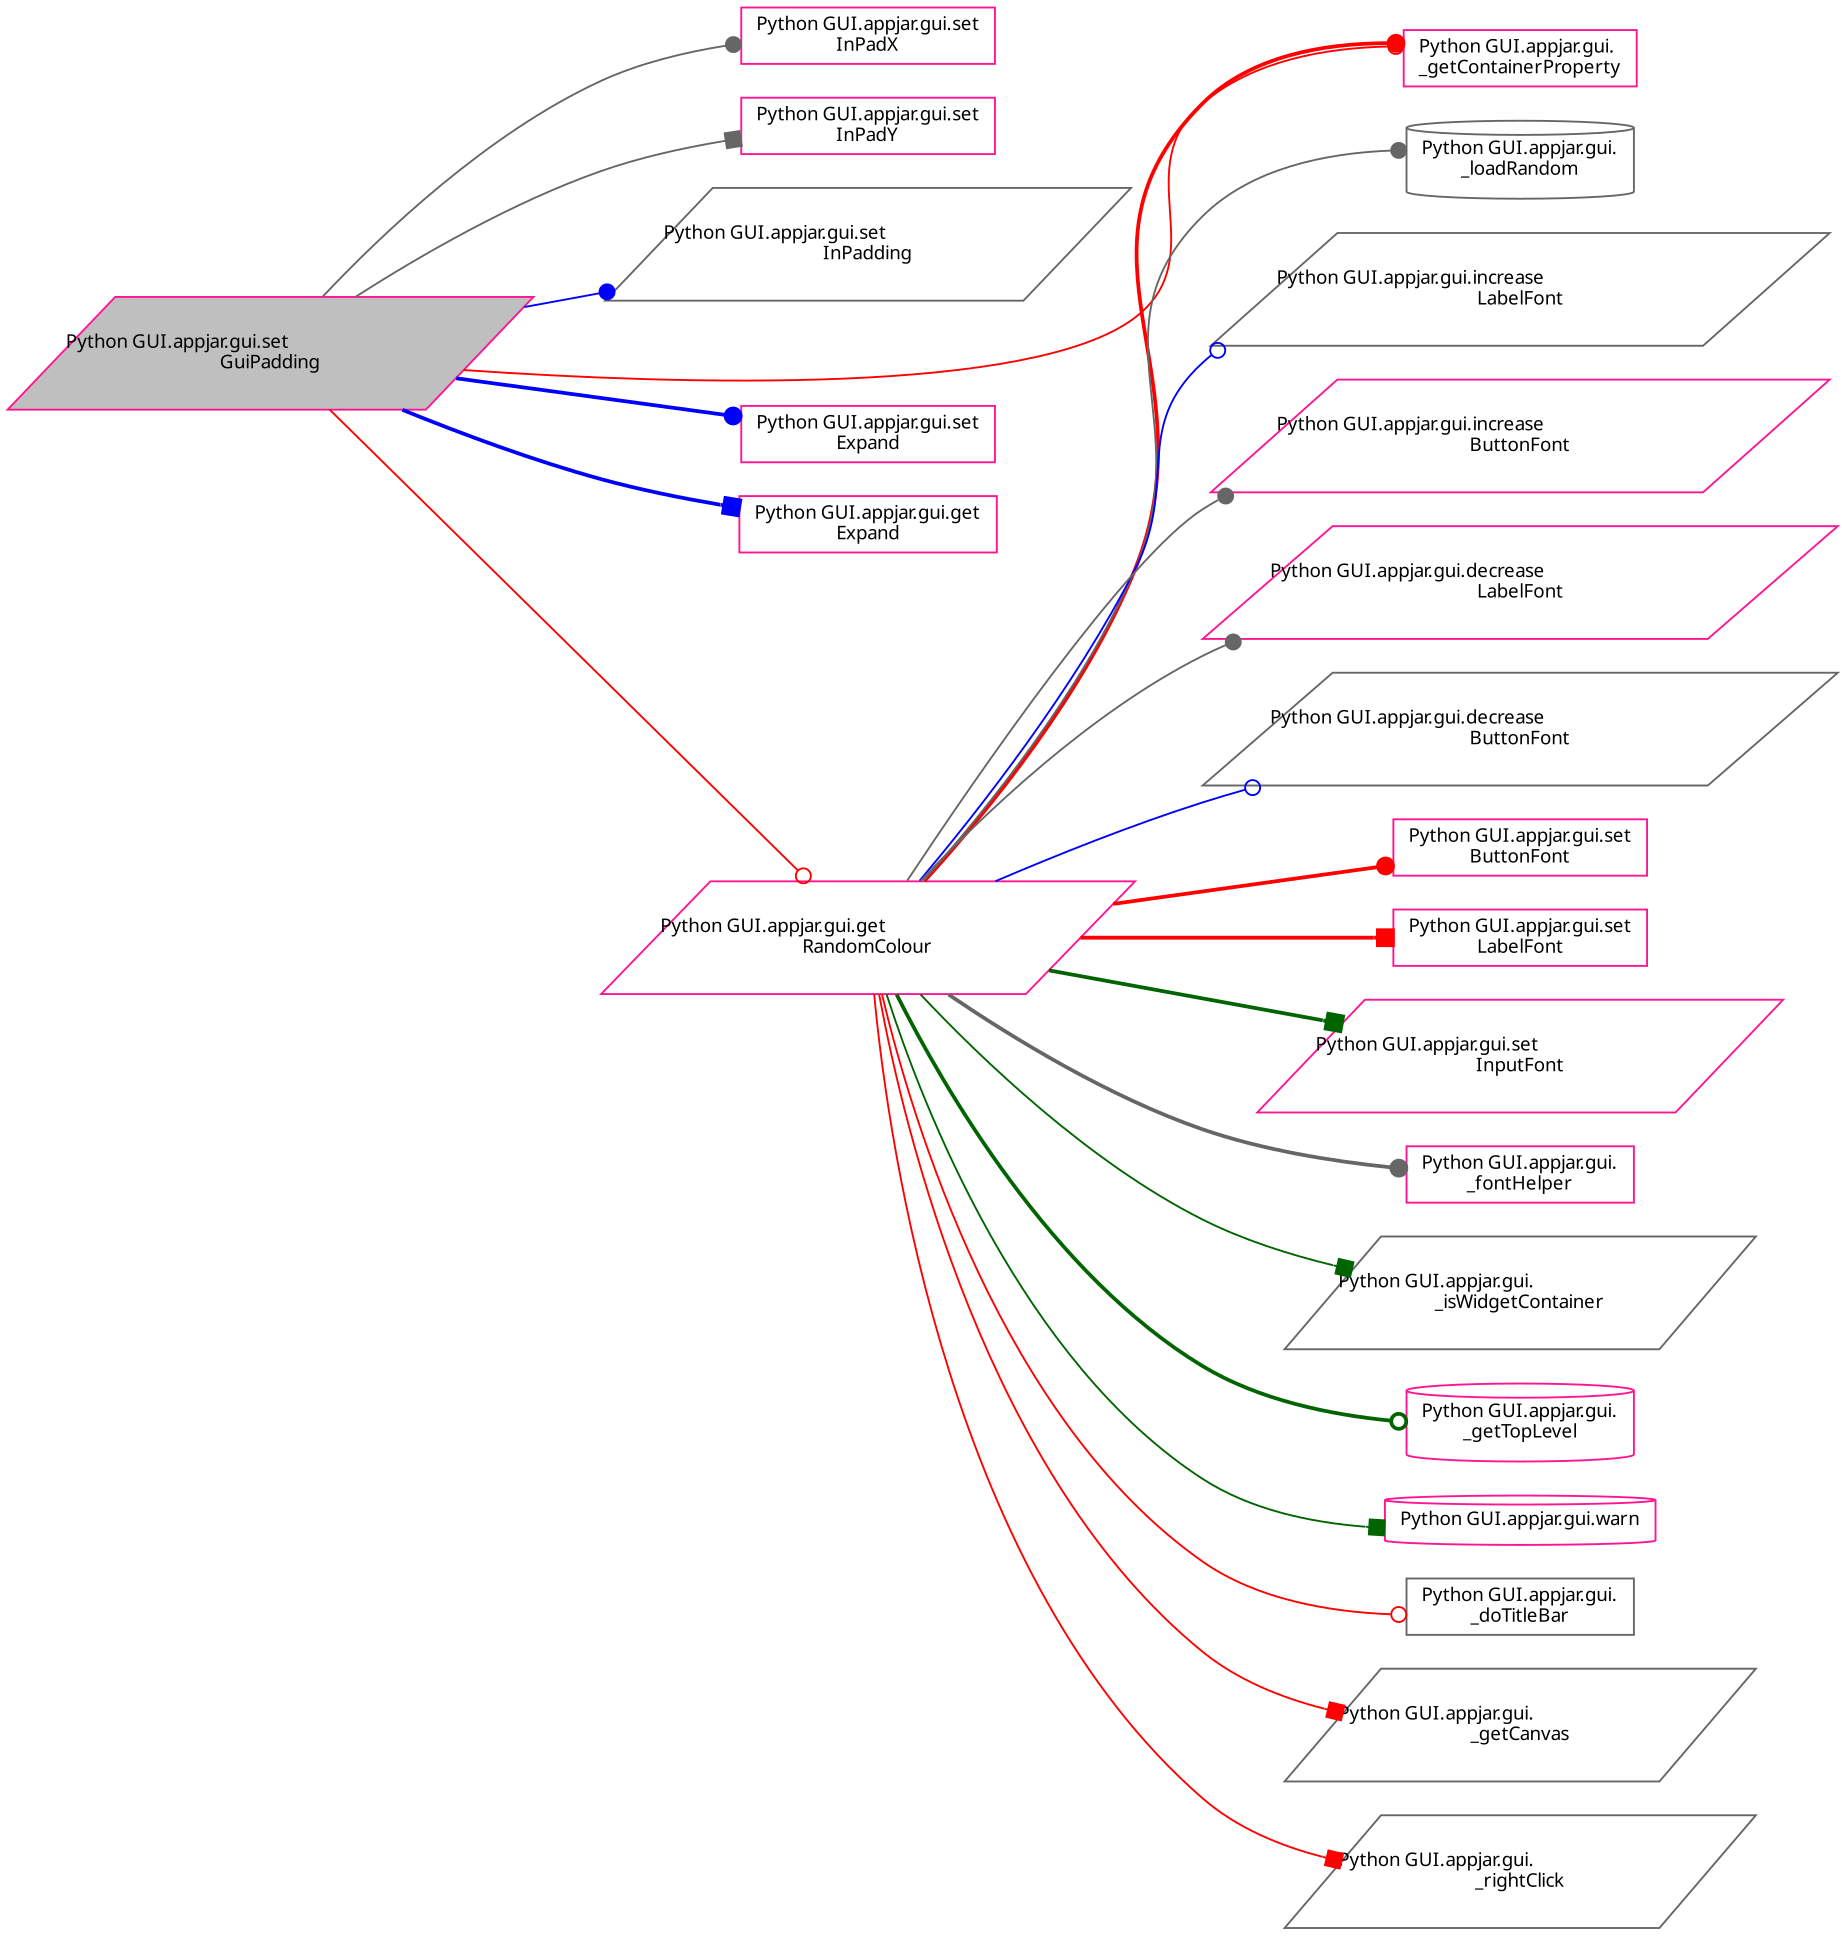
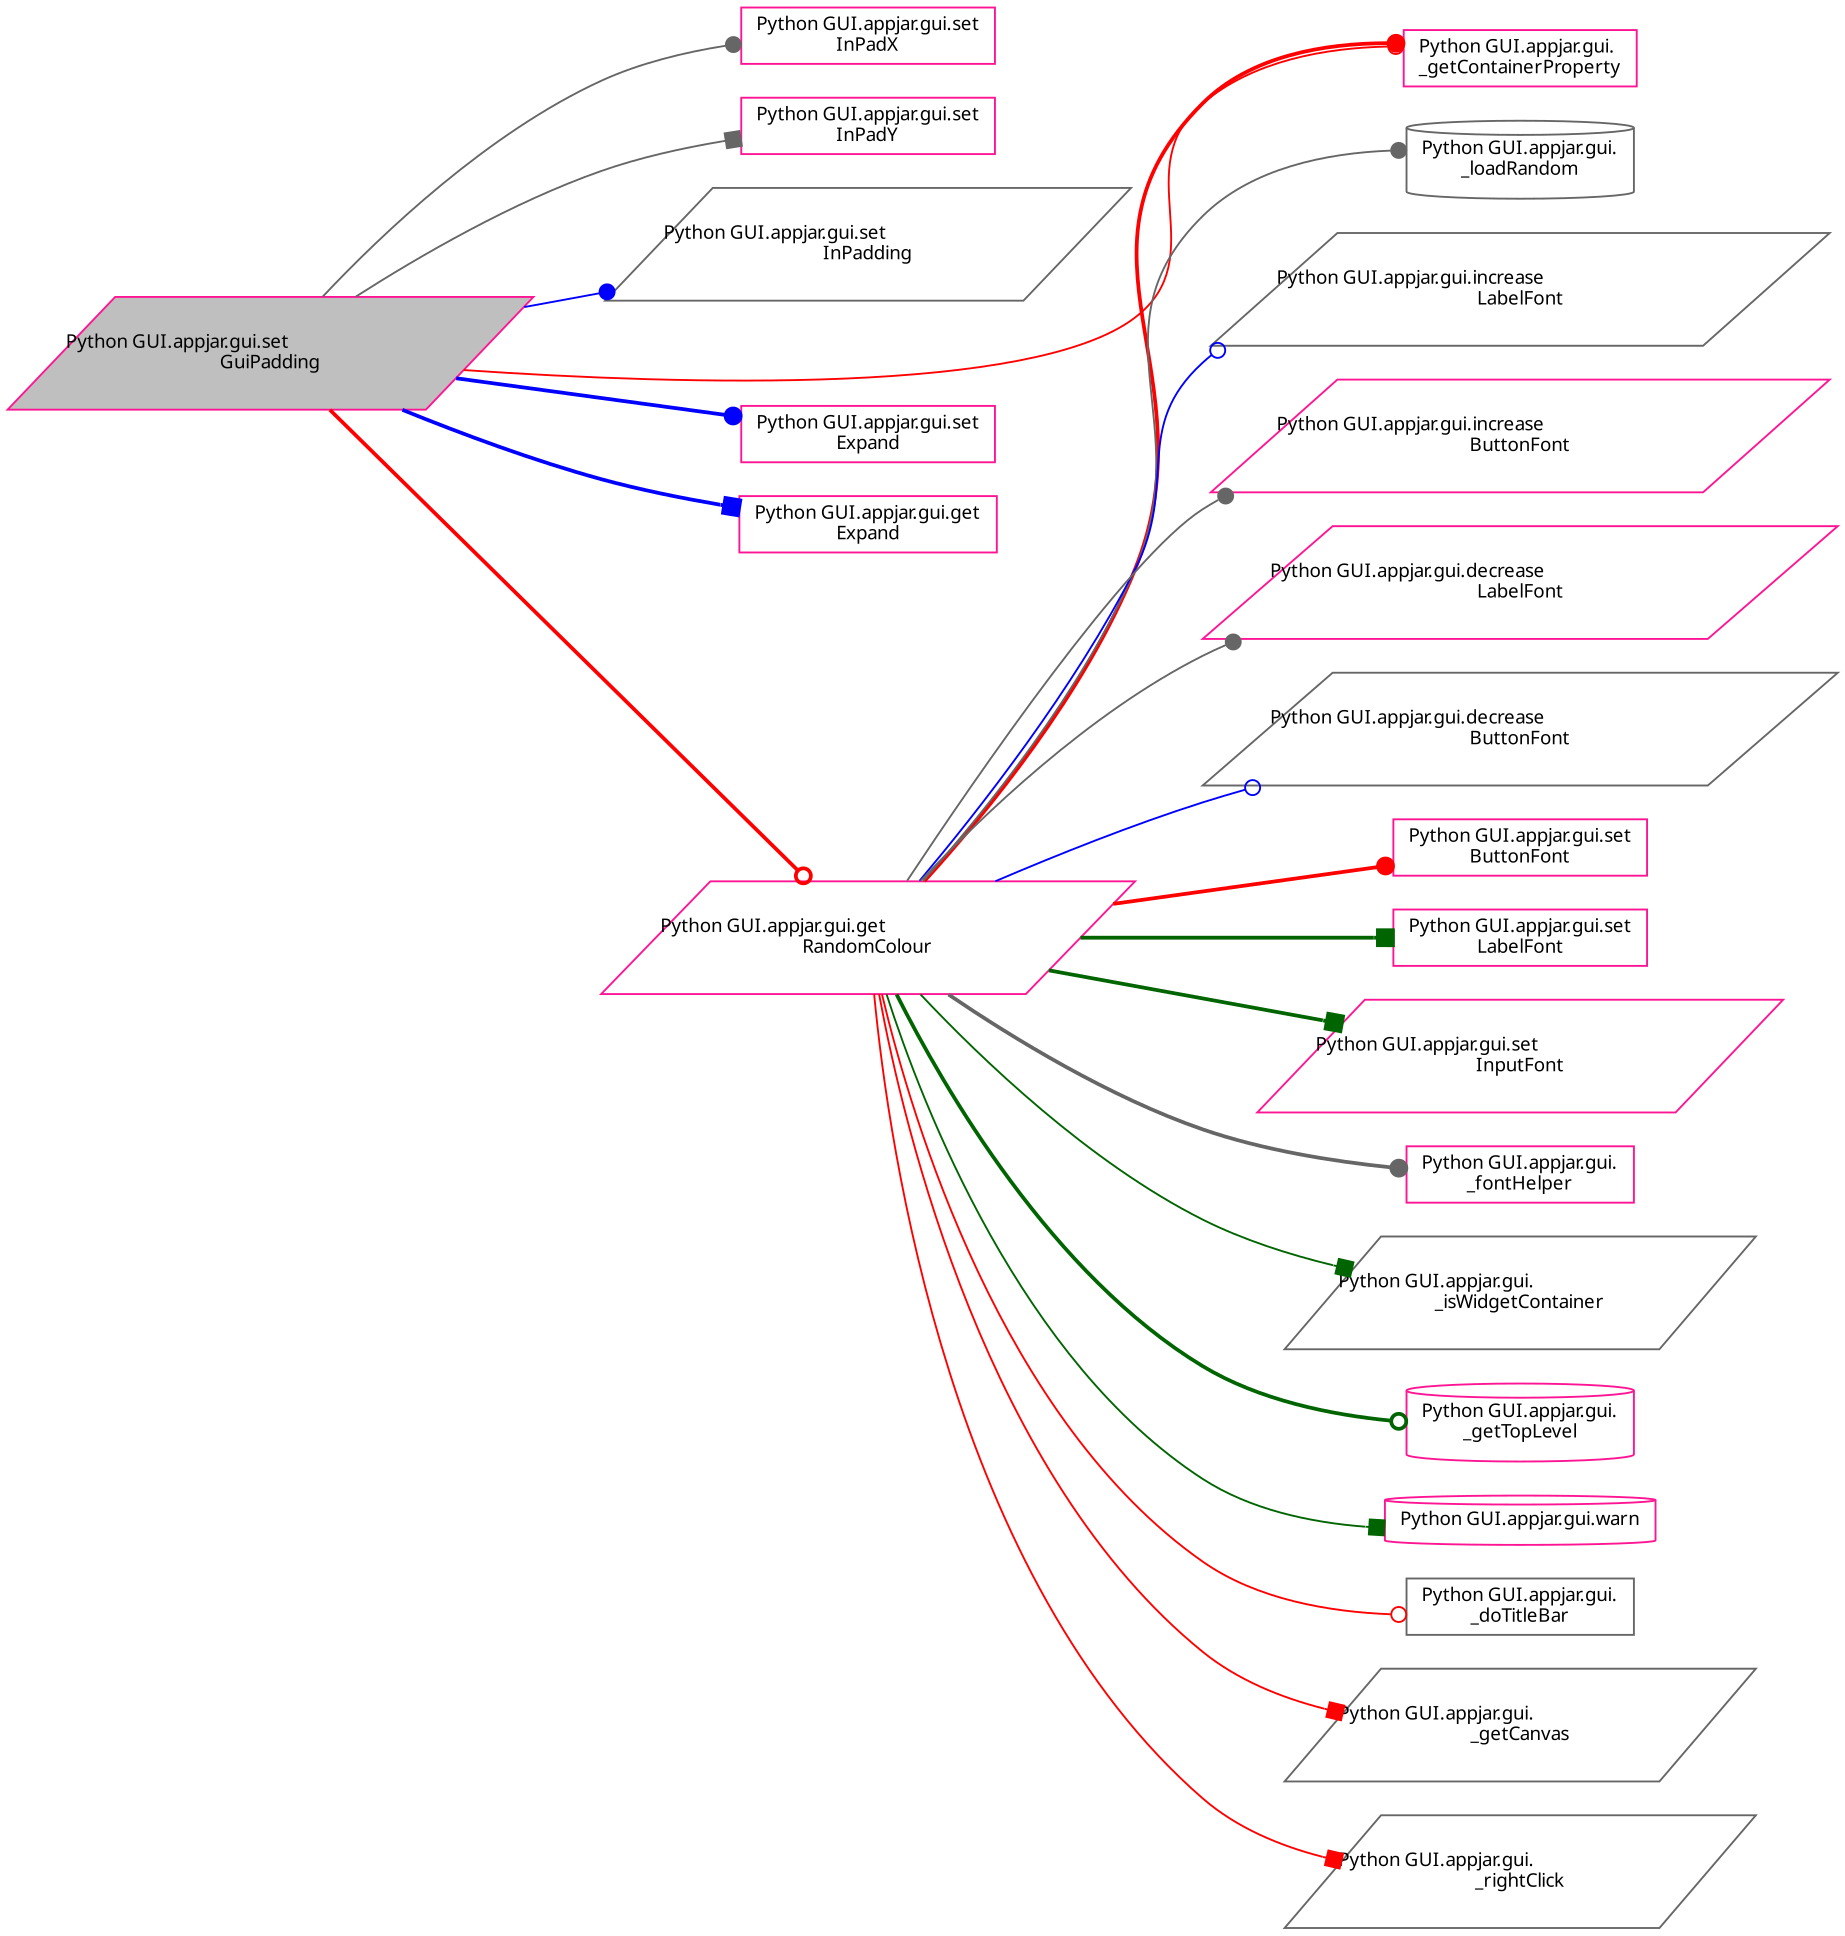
(564, 640) -> (564, 640)
(1227, 938) -> (1227, 938)
